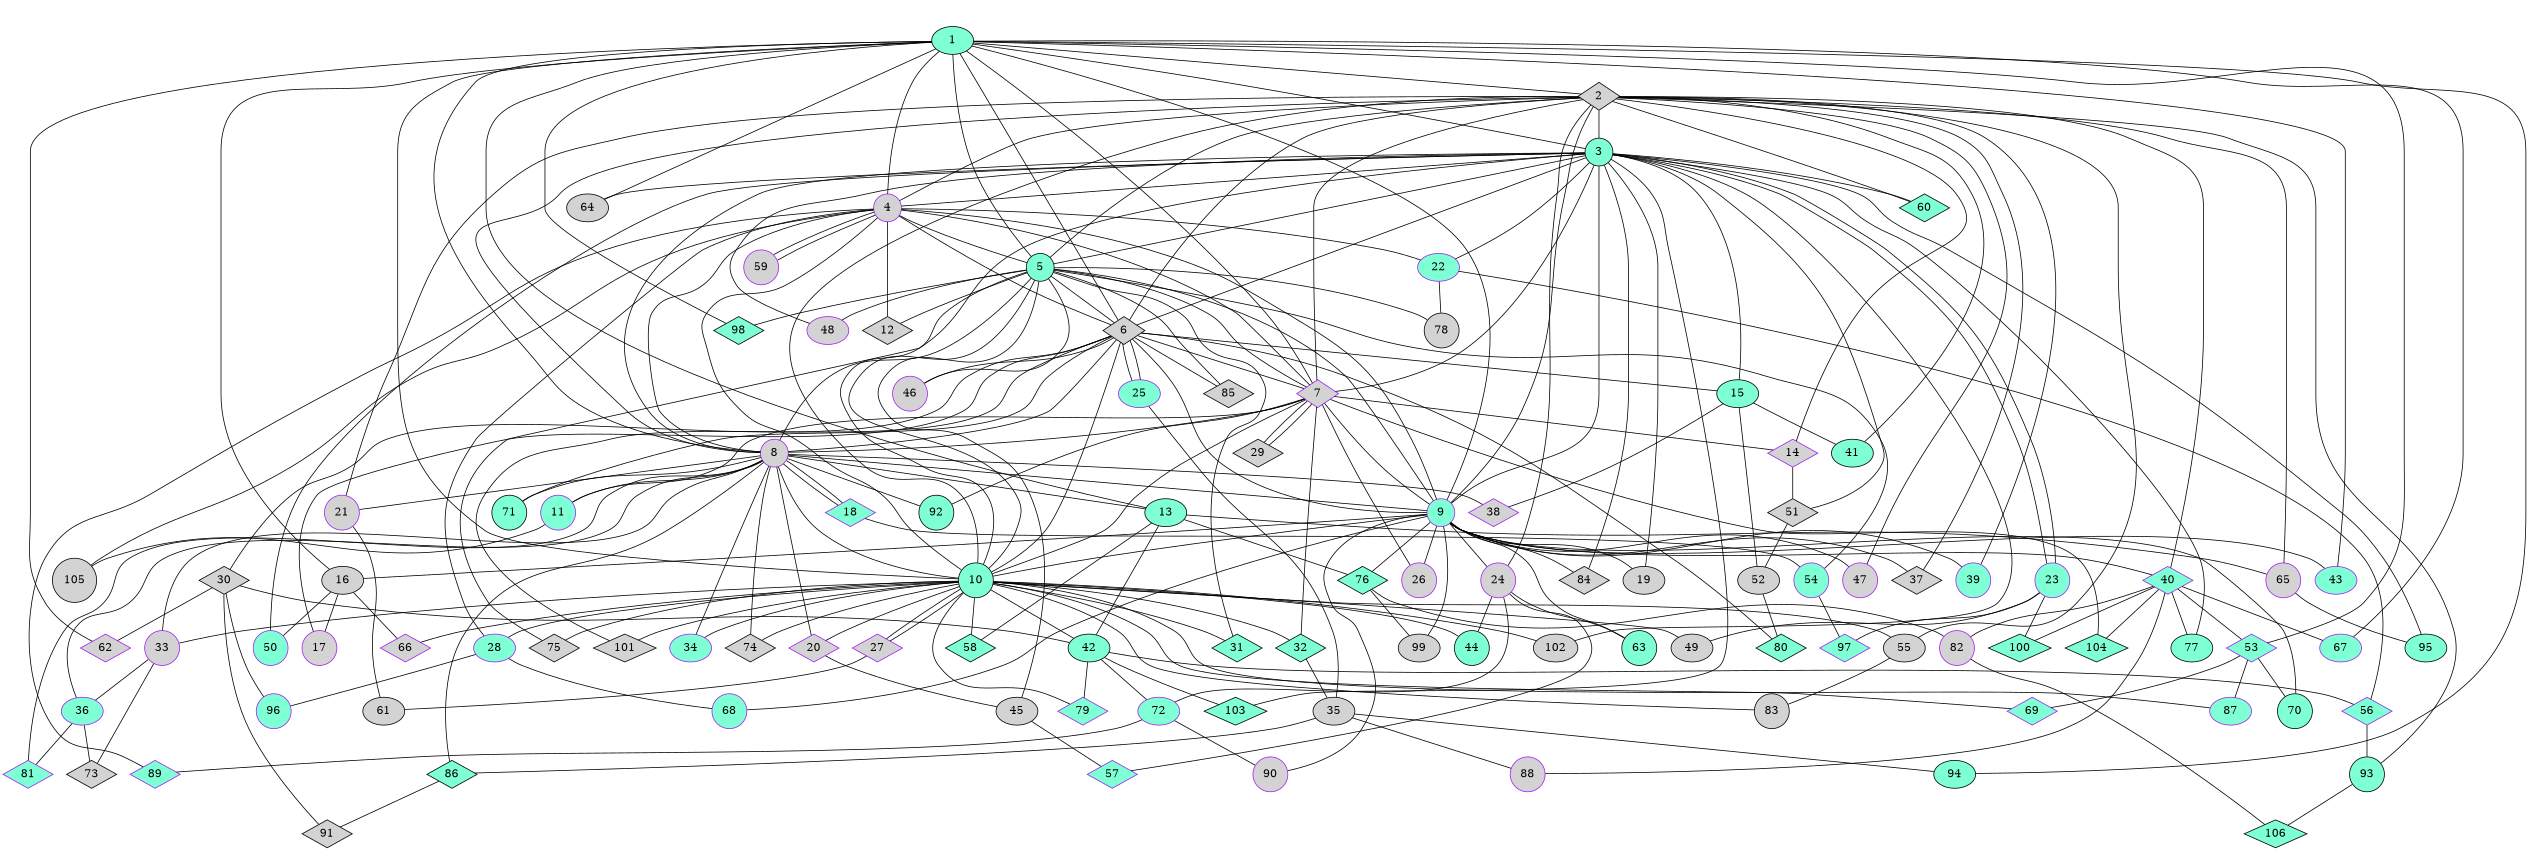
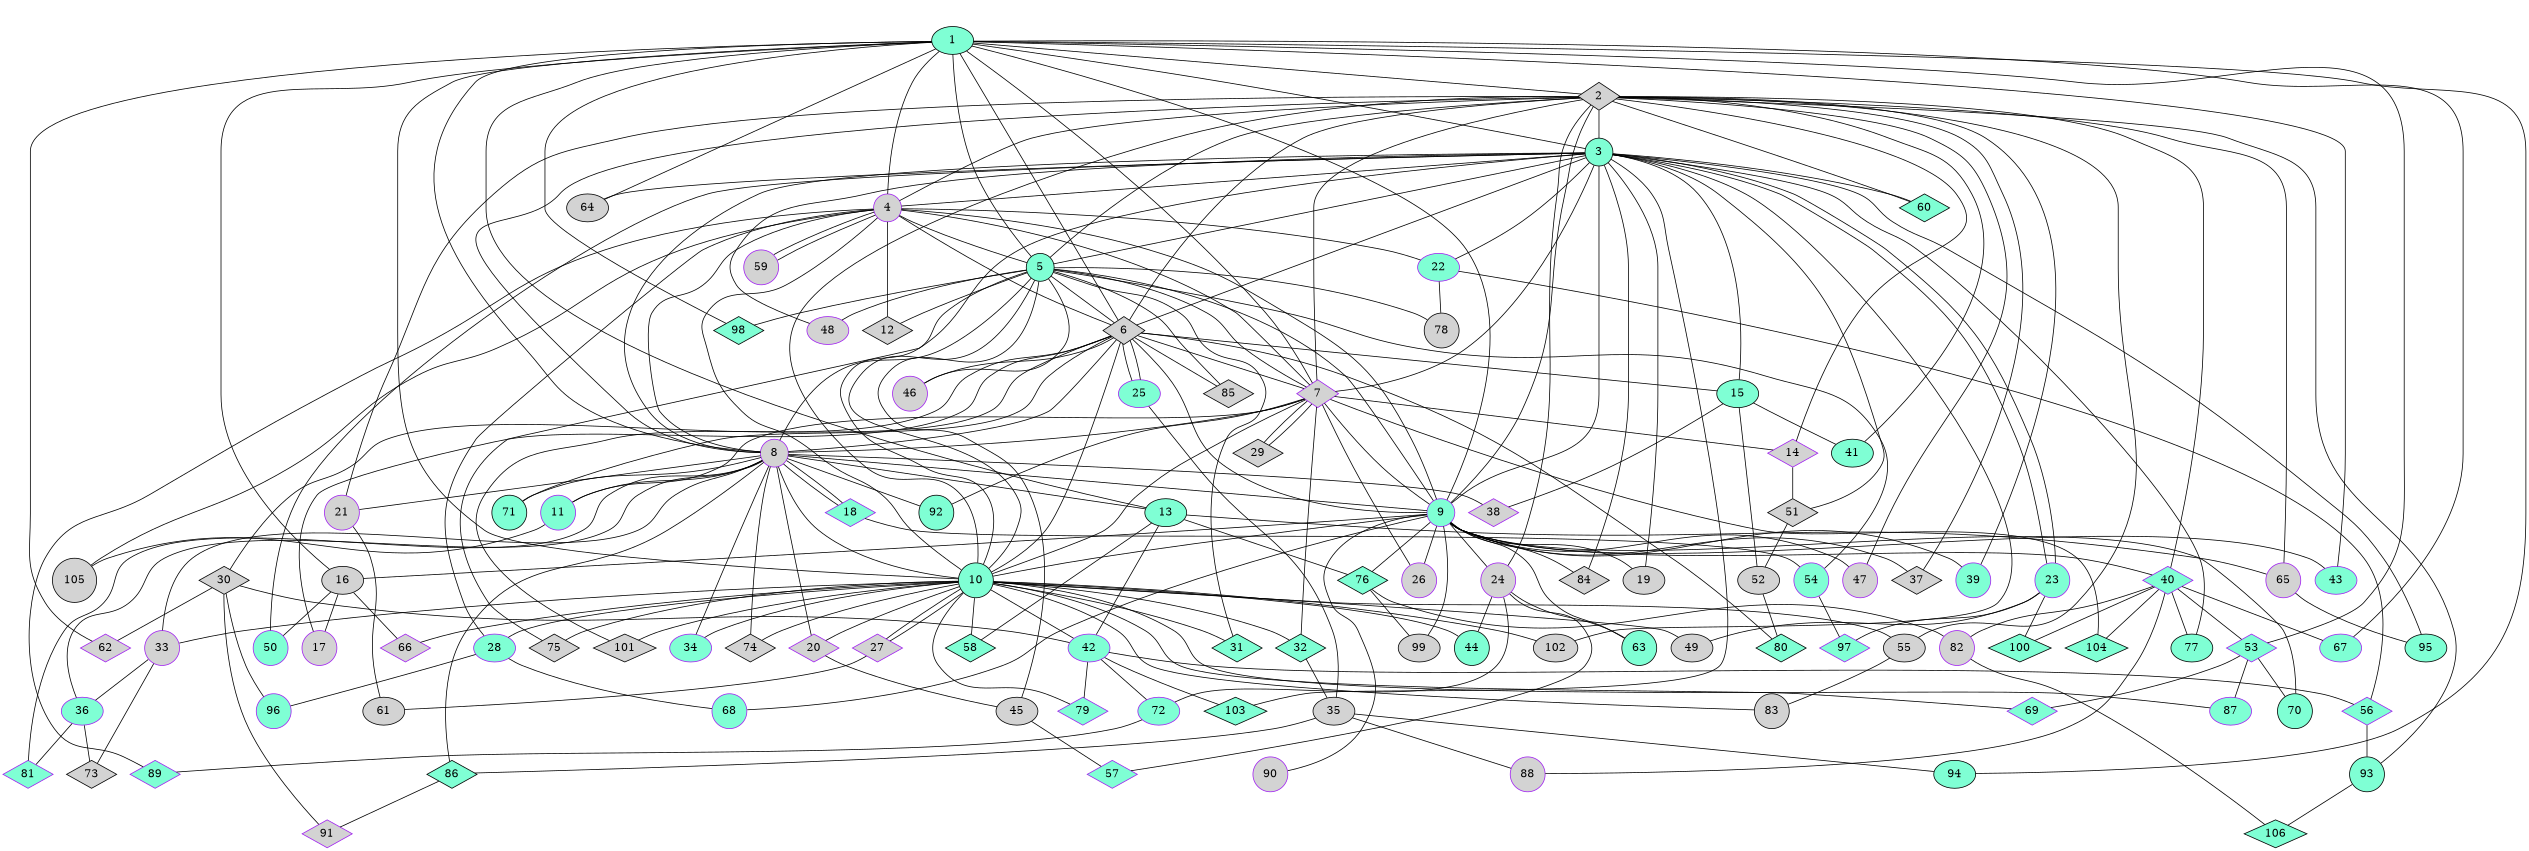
(1089, 648) -> (1089, 648)
(1215, 743) -> none
(327, 834) -> (327, 834)
